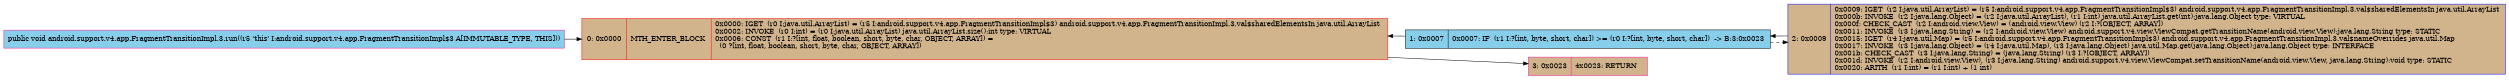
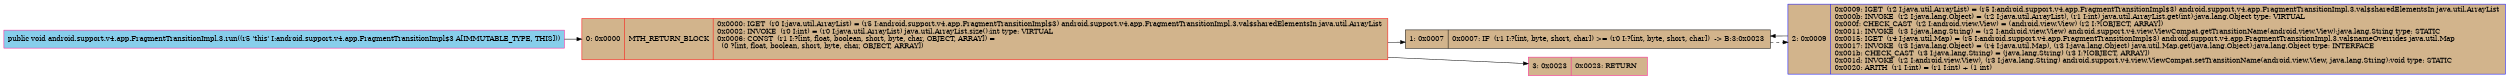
(1399, 36) -> (1394, 42)
(668, 39) -> (669, 39)
(1588, 39) -> (1588, 39)
(1609, 66) -> (1609, 66)
